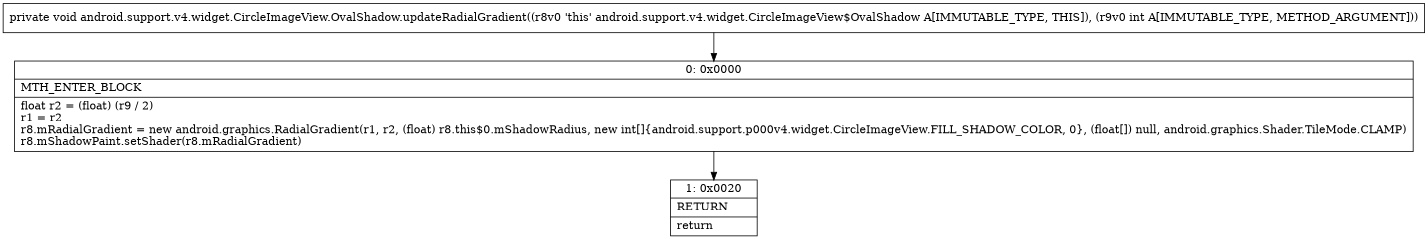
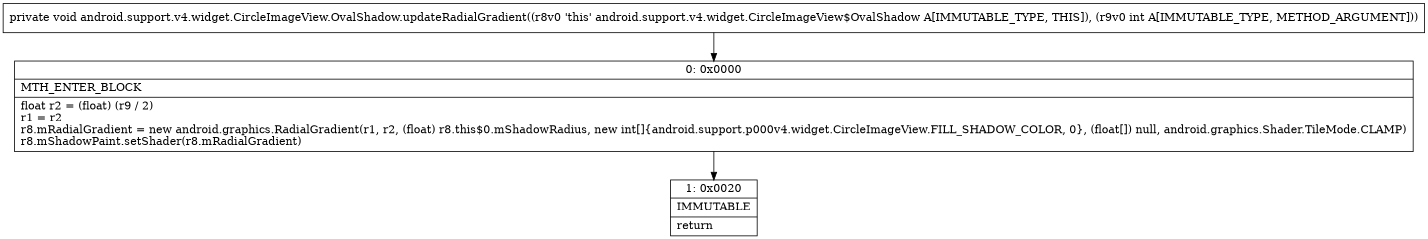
(702, 207) -> (714, 207)
